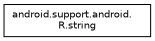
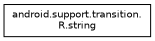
(77, 21) -> (77, 21)
